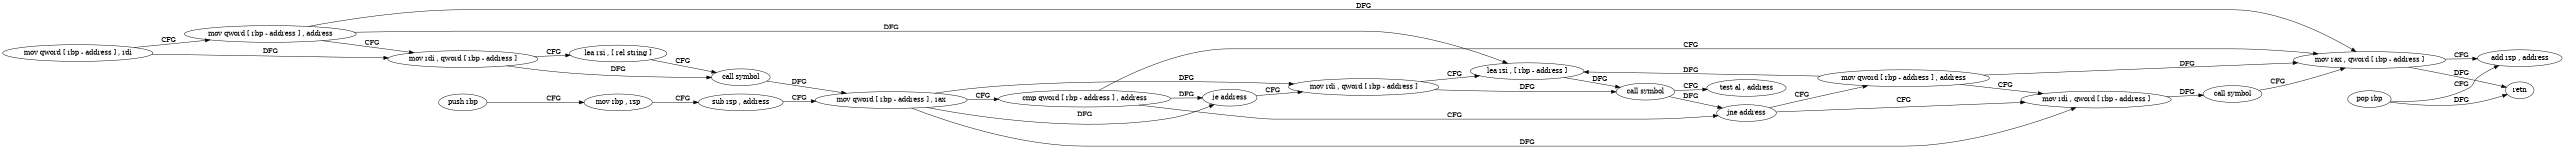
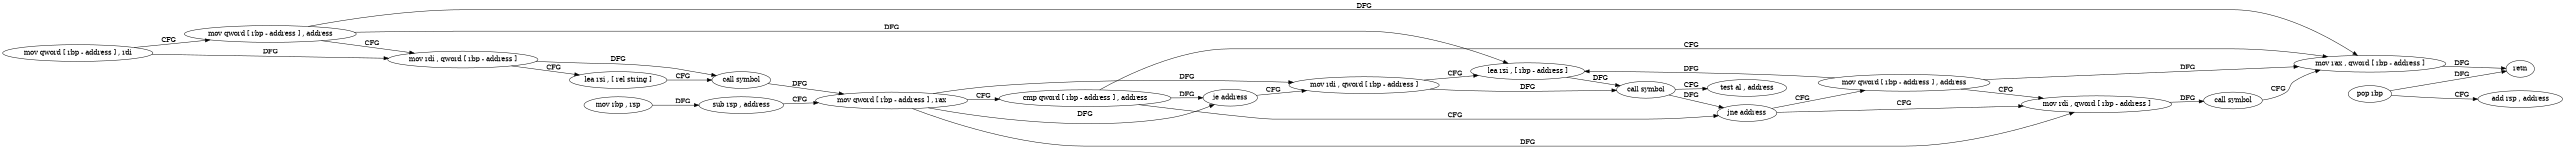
(2459, 59) -> none
(683, 99) -> (683, 102)
(463, 102) -> none
